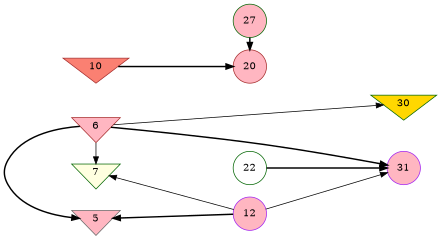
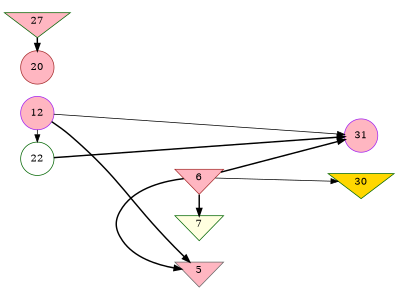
(250, 21) -> (37, 21)
(96, 67) -> none
(96, 150) -> (199, 202)
(175, 194) -> (37, 132)
